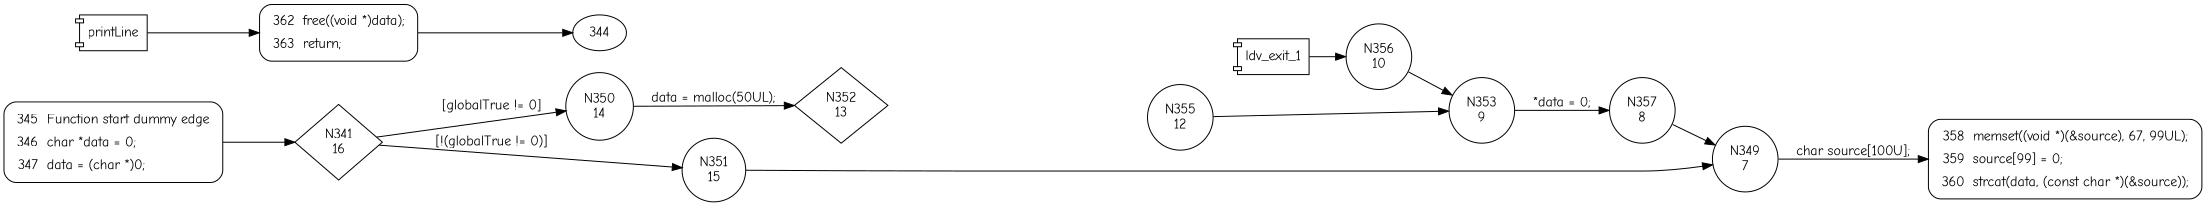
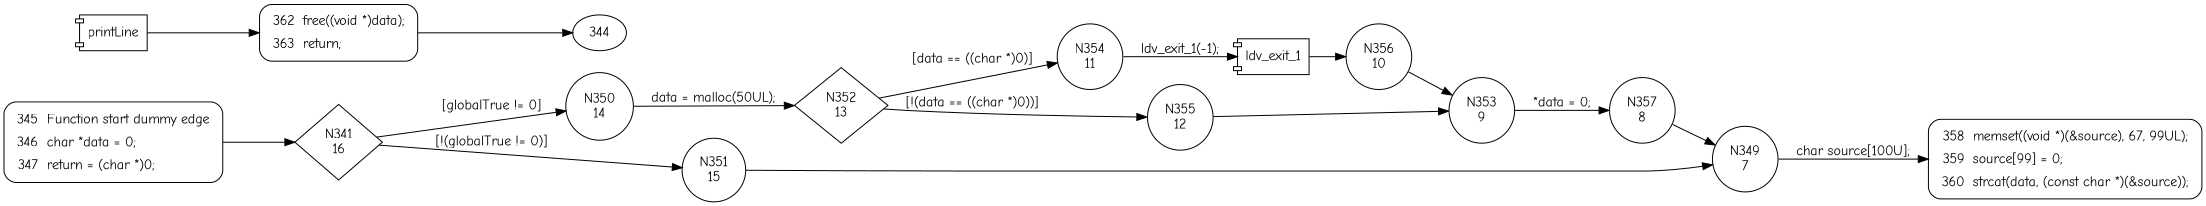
none -> (1090, 57)
none -> (1010, 114)
(96, 165) -> (101, 165)
